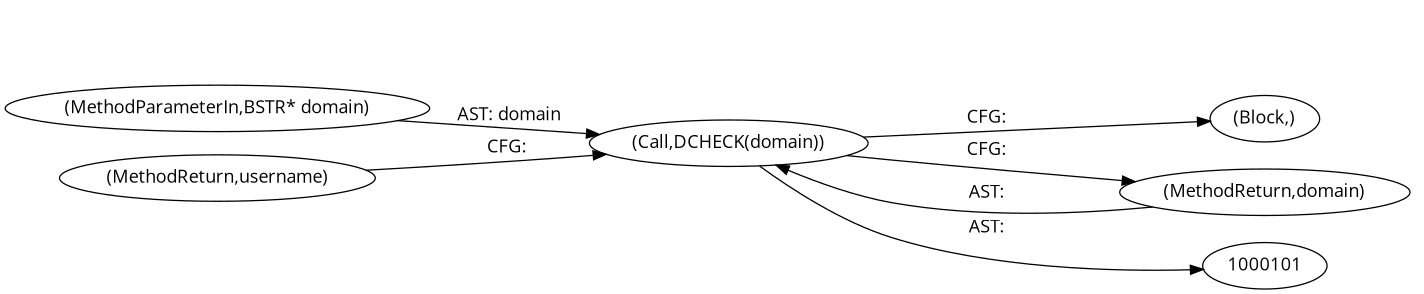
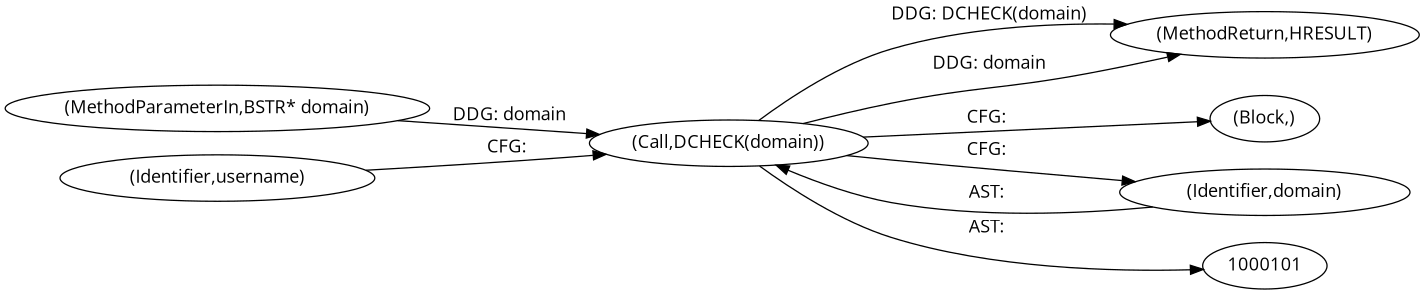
none -> (1265, 35)
(510, 115) -> (510, 115)
(217, 178) -> (217, 178)
(1265, 192) -> (1265, 192)
